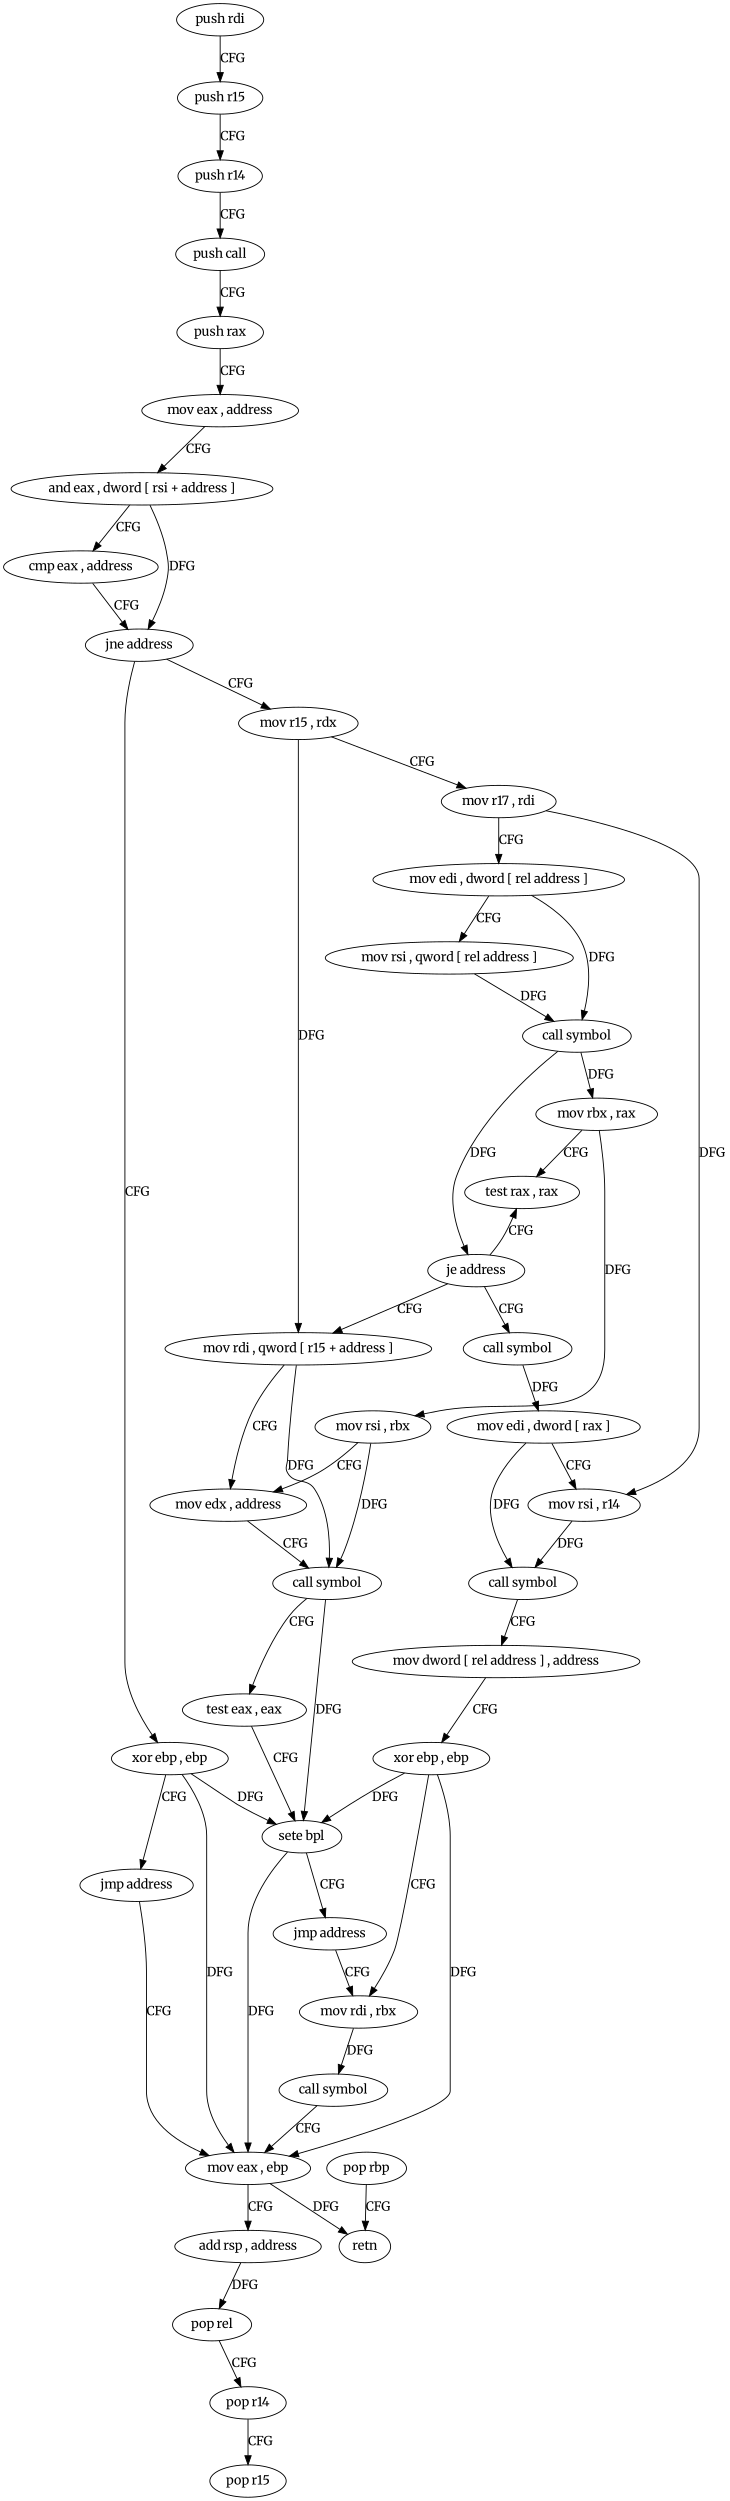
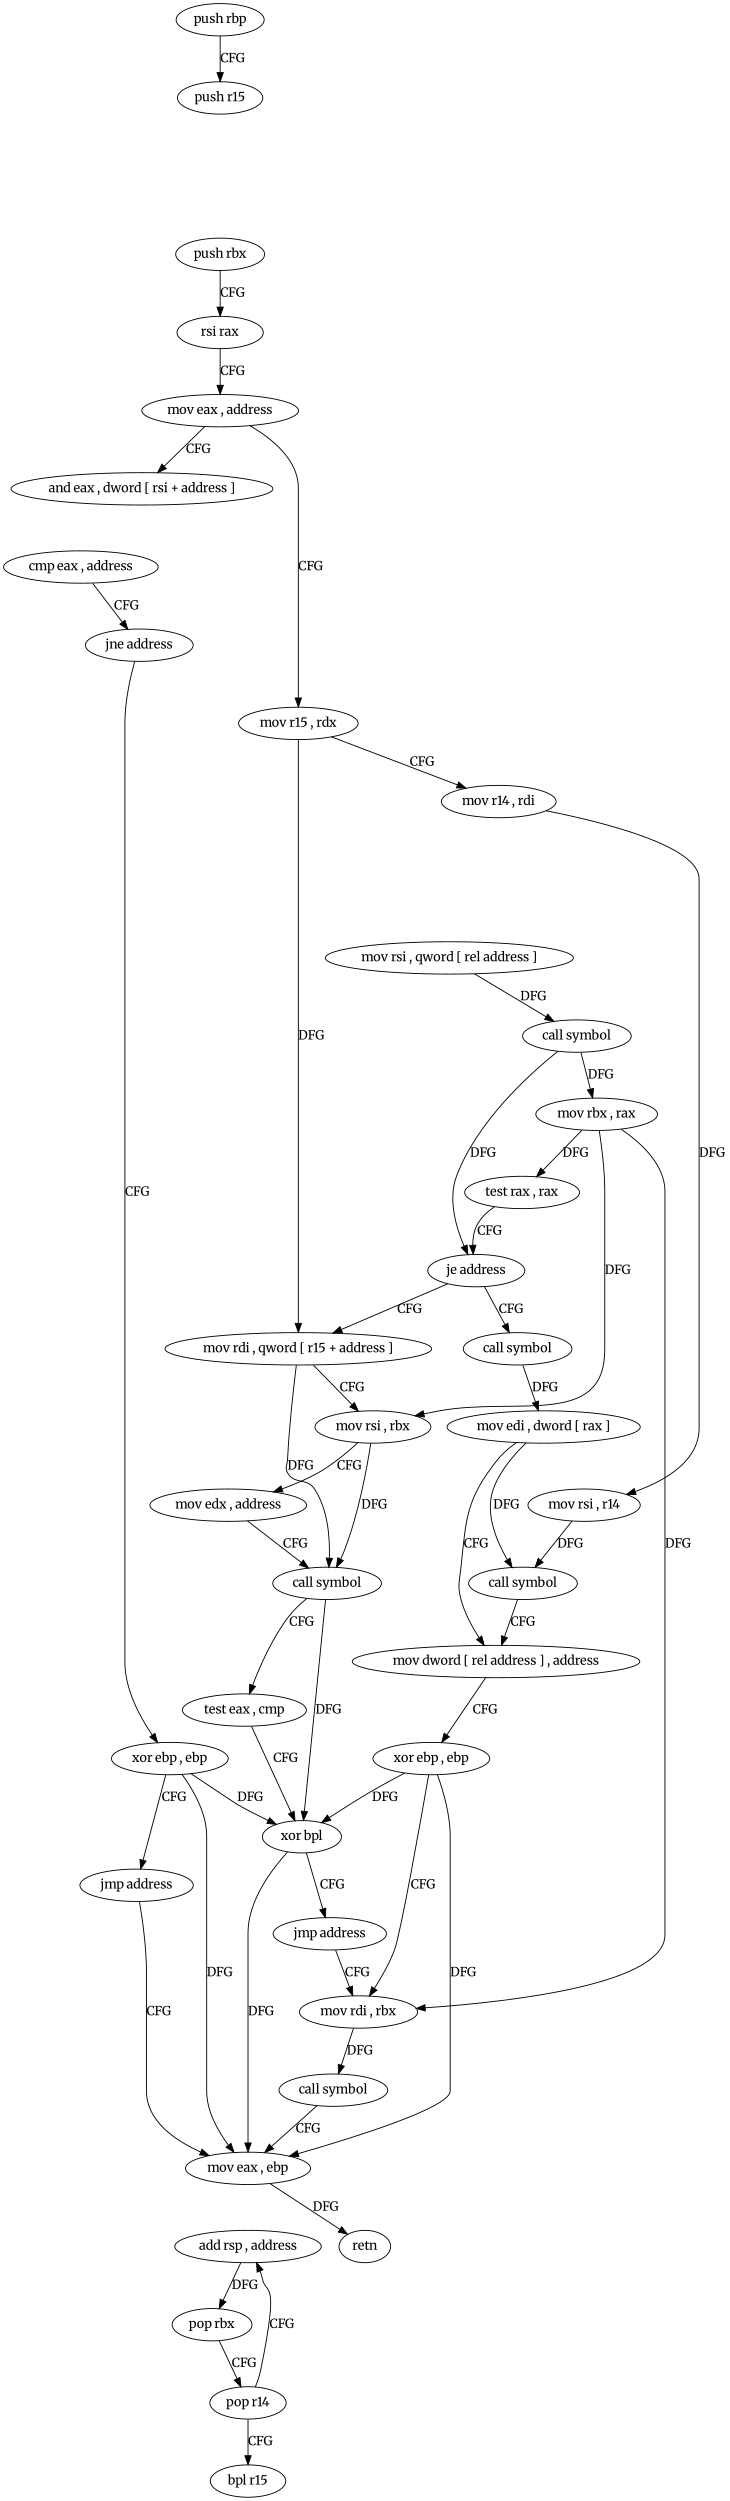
(220, 20) -> (220, 20)
(220, 176) -> none
(220, 254) -> (220, 254)
(220, 332) -> (220, 332)
(114, 524) -> none
(168, 563) -> none
(214, 682) -> (298, 552)
(499, 802) -> (499, 802)
(499, 880) -> none
(576, 1153) -> (576, 1153)
(503, 1237) -> (478, 1223)
(249, 1418) -> (333, 1385)
(562, 1462) -> (465, 1534)
none -> (665, 1654)
(244, 1710) -> (244, 1710)
(302, 1837) -> (302, 1837)
(367, 2168) -> none
(248, 2203) -> (268, 2329)
(212, 2325) -> (212, 2325)
(248, 2481) -> (248, 2481)
